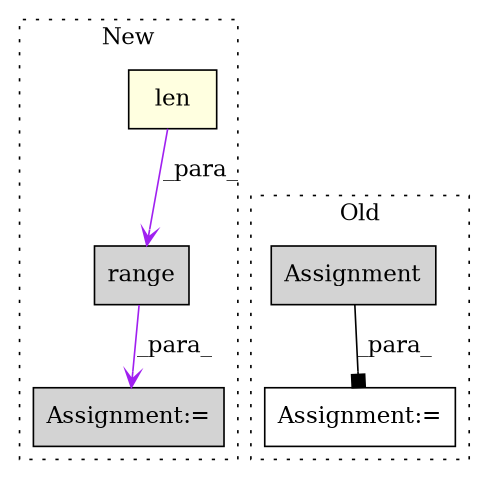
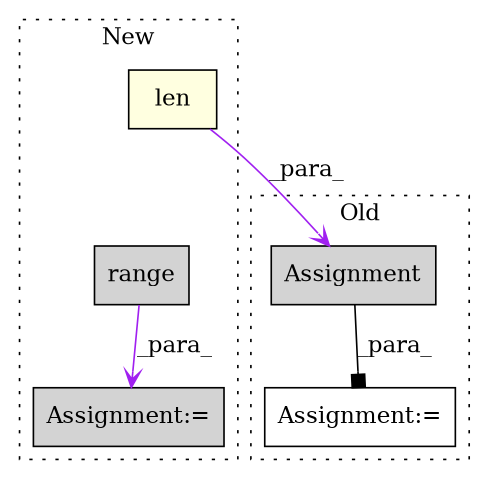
(159, 179) -> (266, 179)
